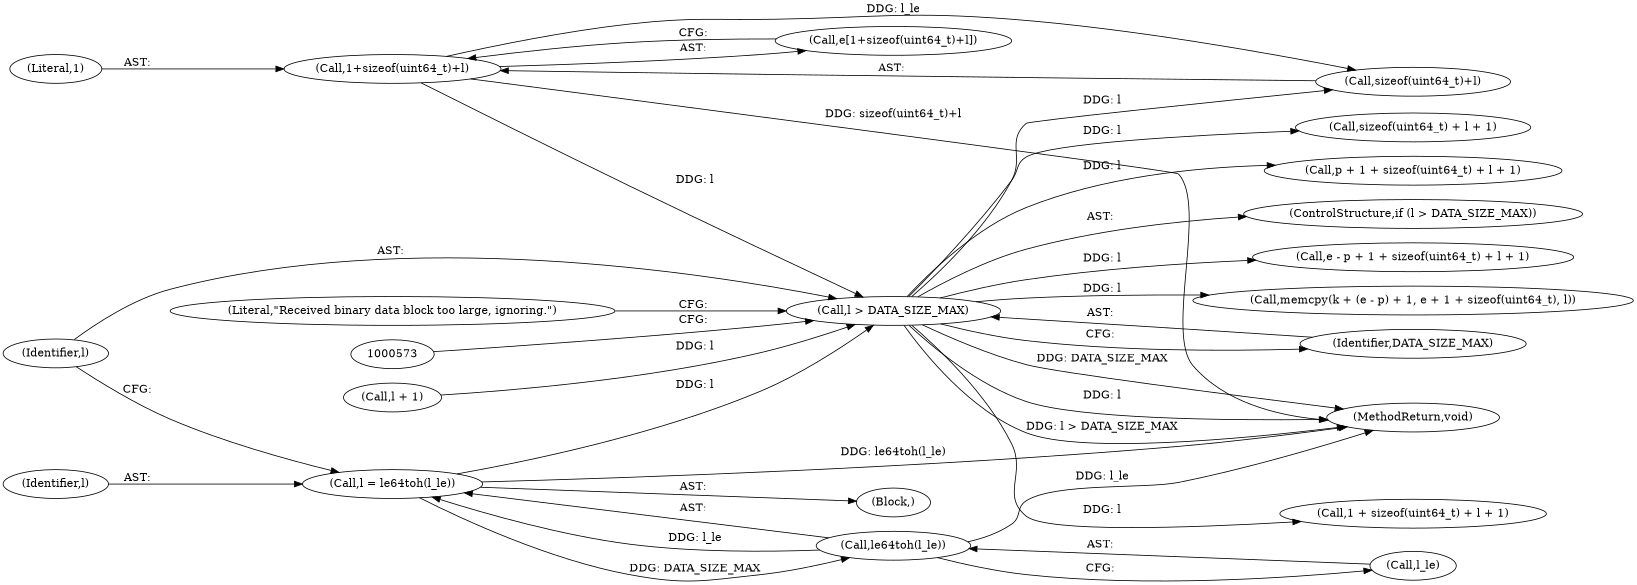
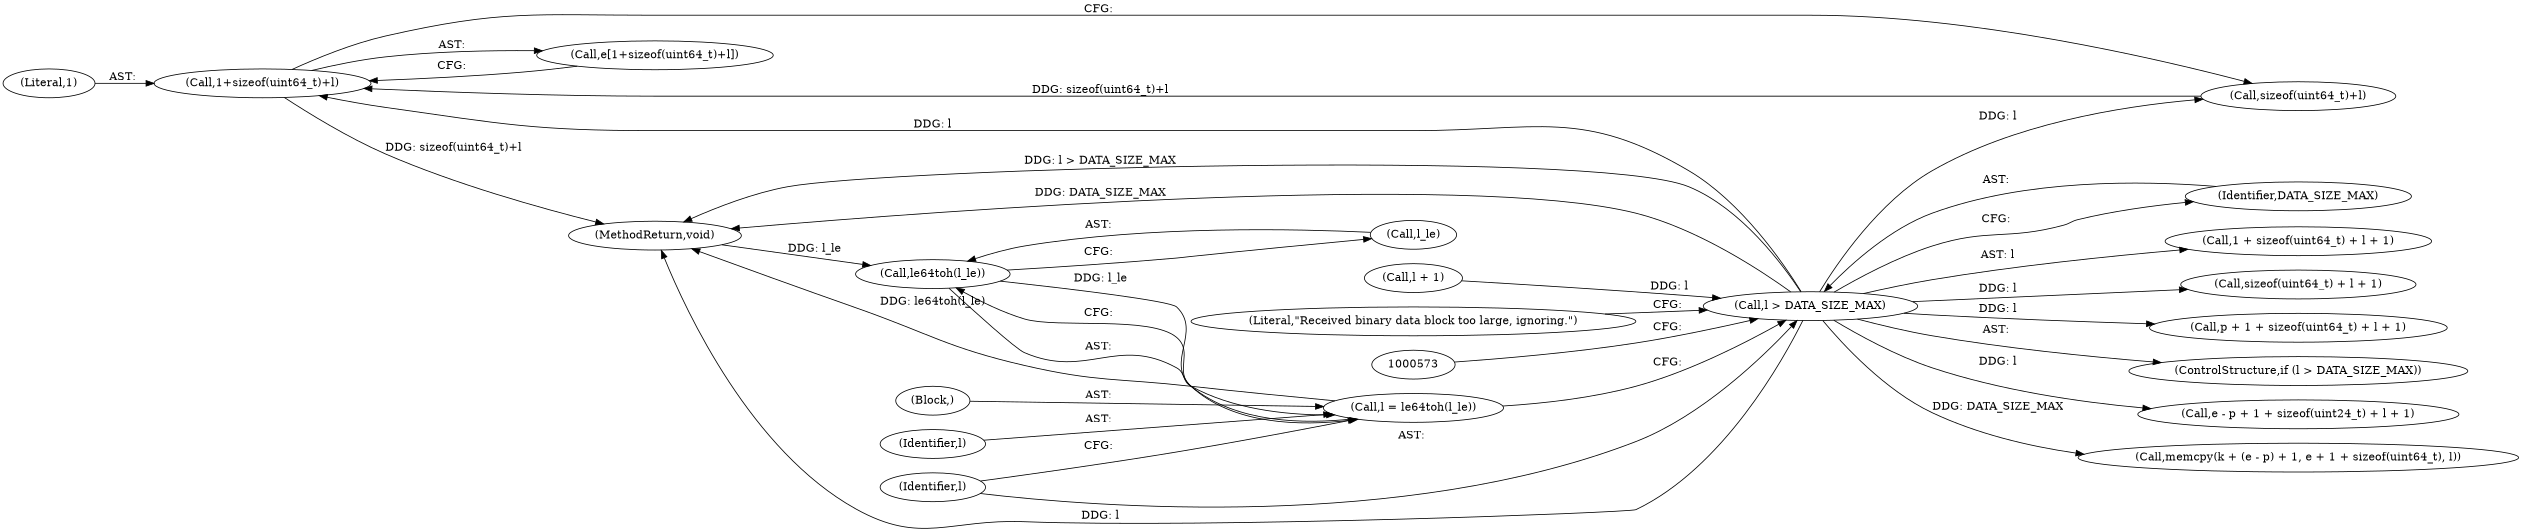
(893, 9) -> (1100, 9)
(893, 69) -> (1100, 90)
(638, 190) -> (1094, 131)
(1413, 257) -> (2298, 414)
(1102, 289) -> (1998, 407)
(695, 385) -> (1670, 363)
(1160, 485) -> (792, 255)
(664, 494) -> (1143, 404)
(1102, 510) -> (1998, 255)
(695, 569) -> (1100, 313)
